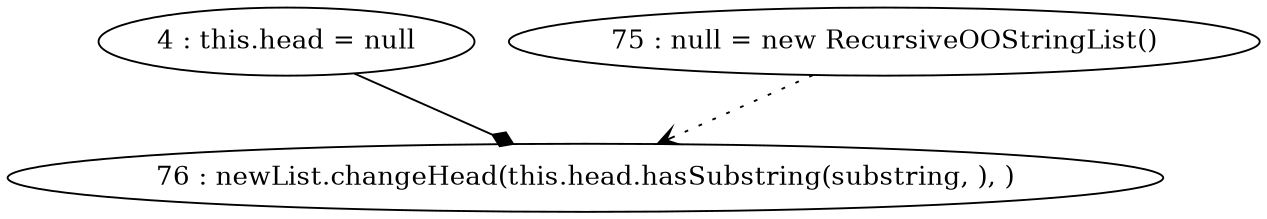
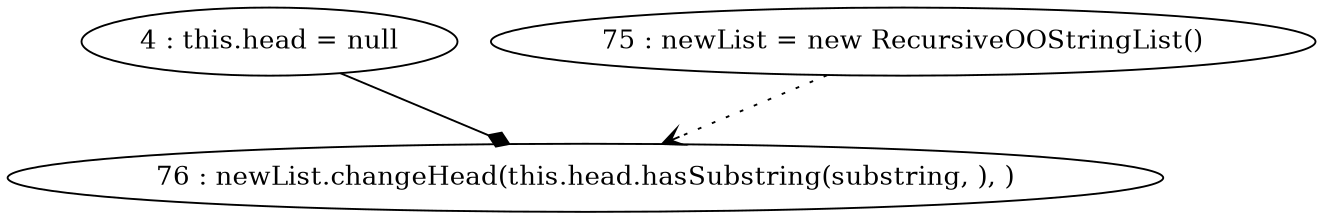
(884, 42) -> (903, 42)
